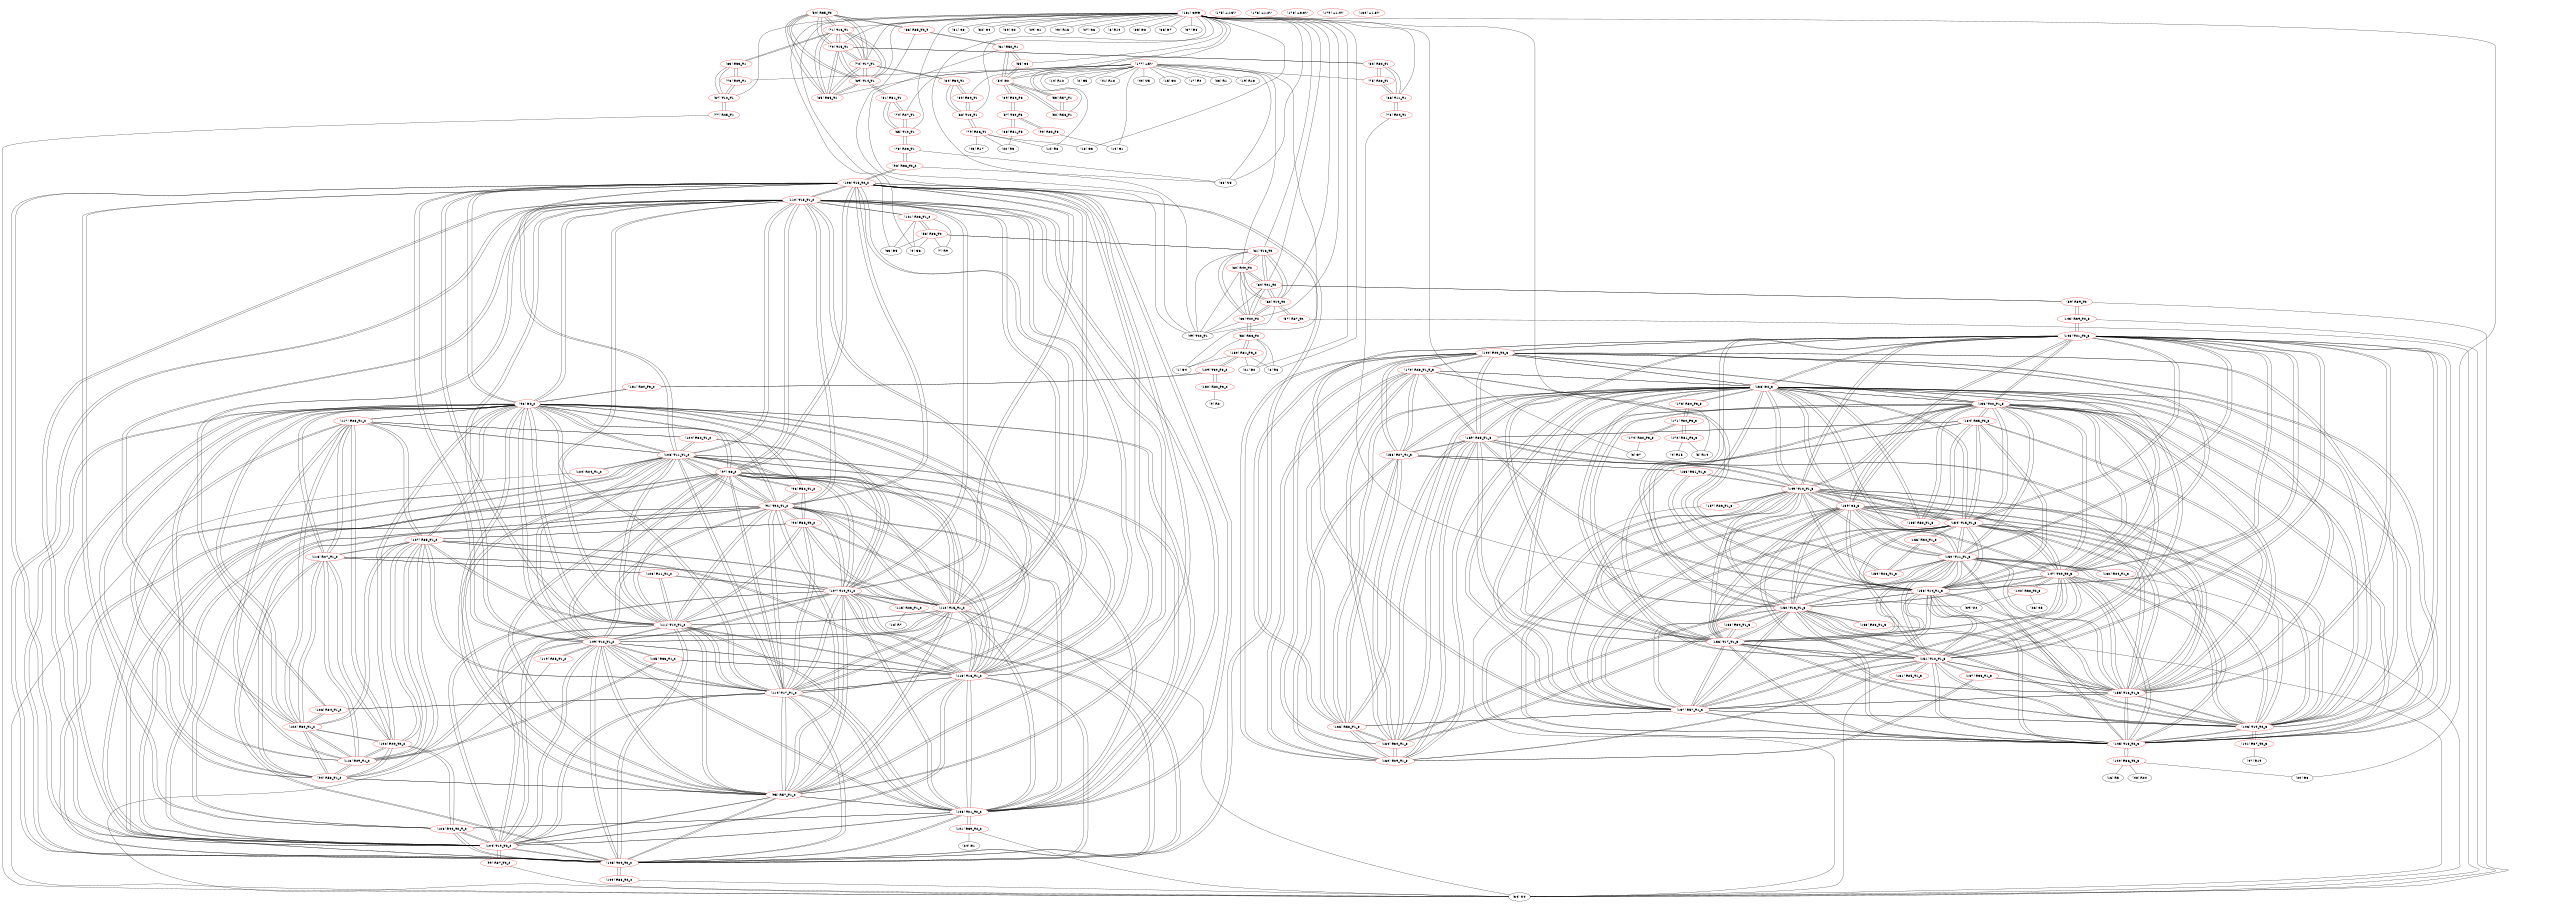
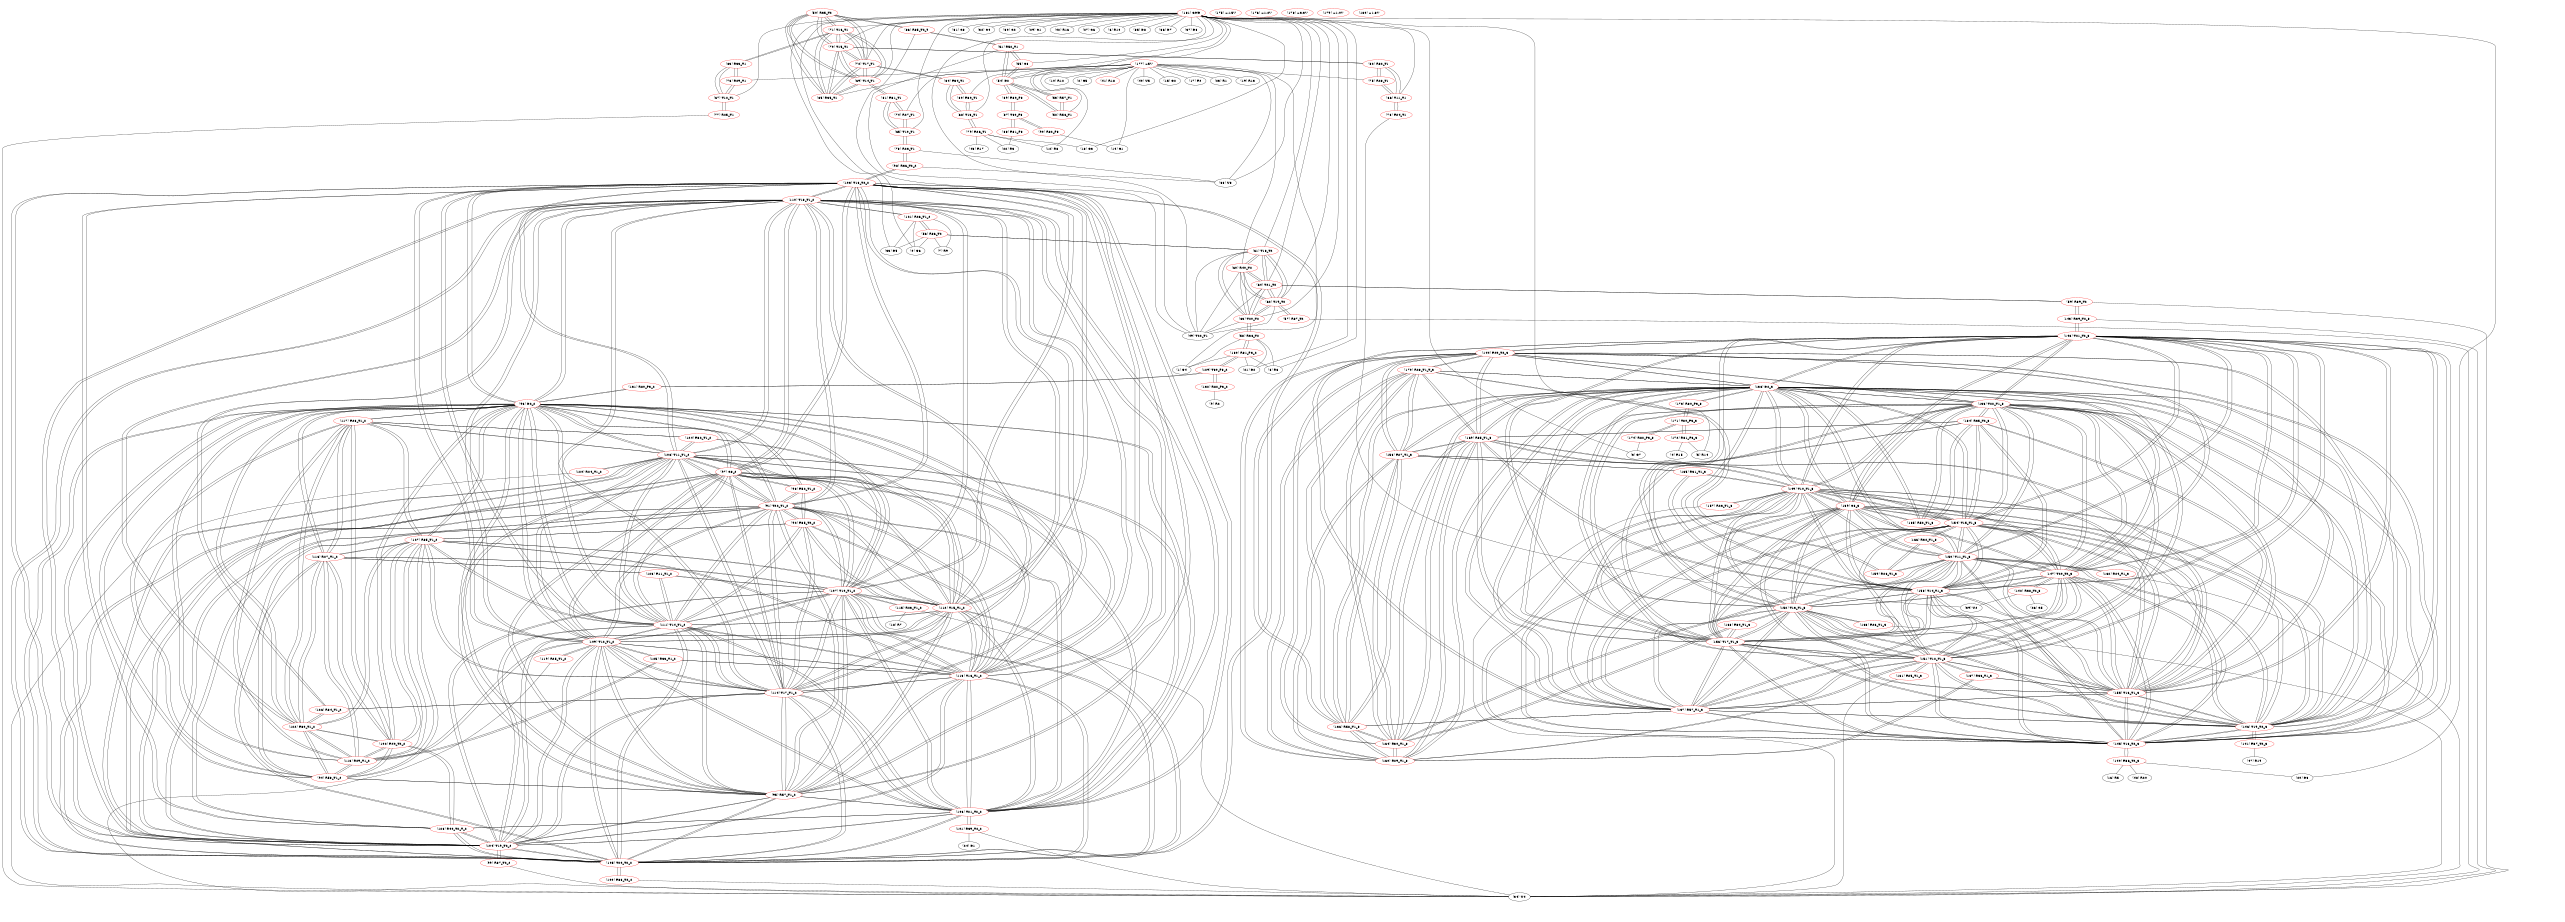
(1108, 81) -> (1108, 81)
